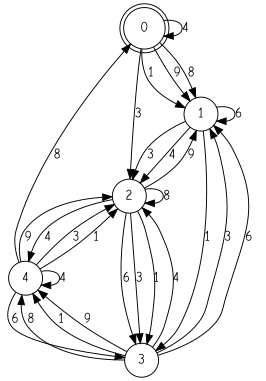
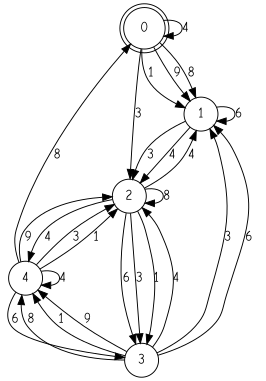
(192, 155) -> (192, 155)
(203, 243) -> none
